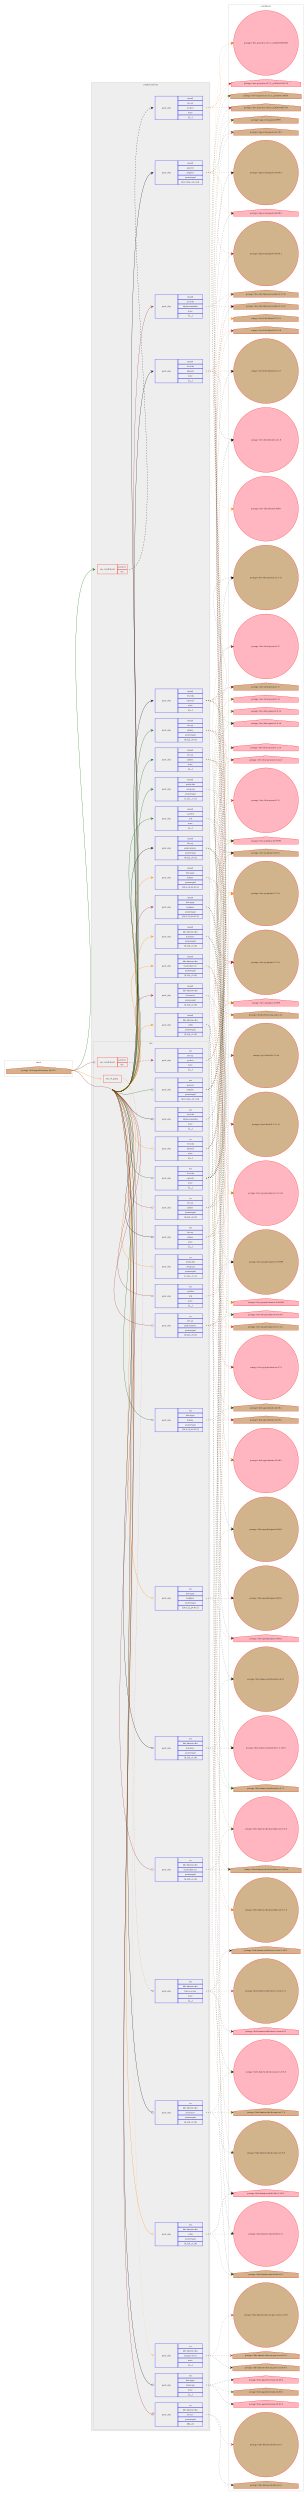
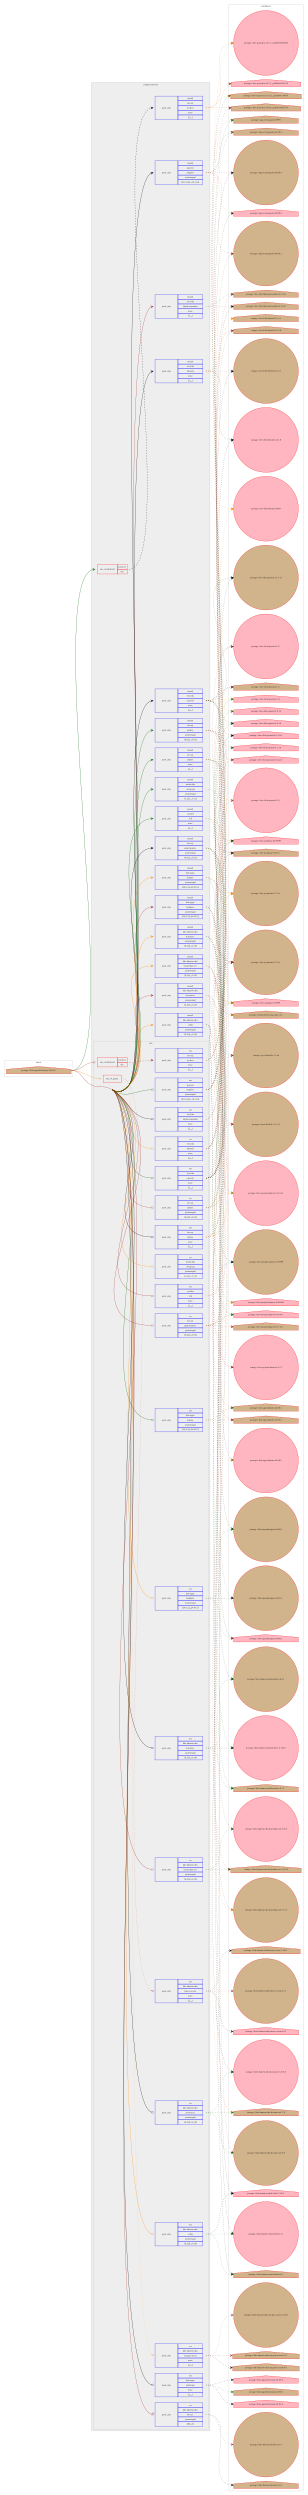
none -> (266, 736)
